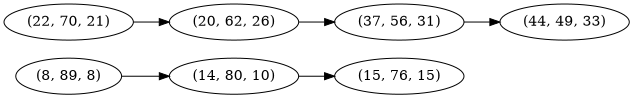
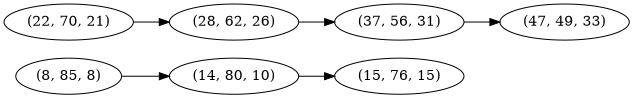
(234, 22) -> (234, 22)
(565, 22) -> (565, 22)
(69, 76) -> (69, 76)
